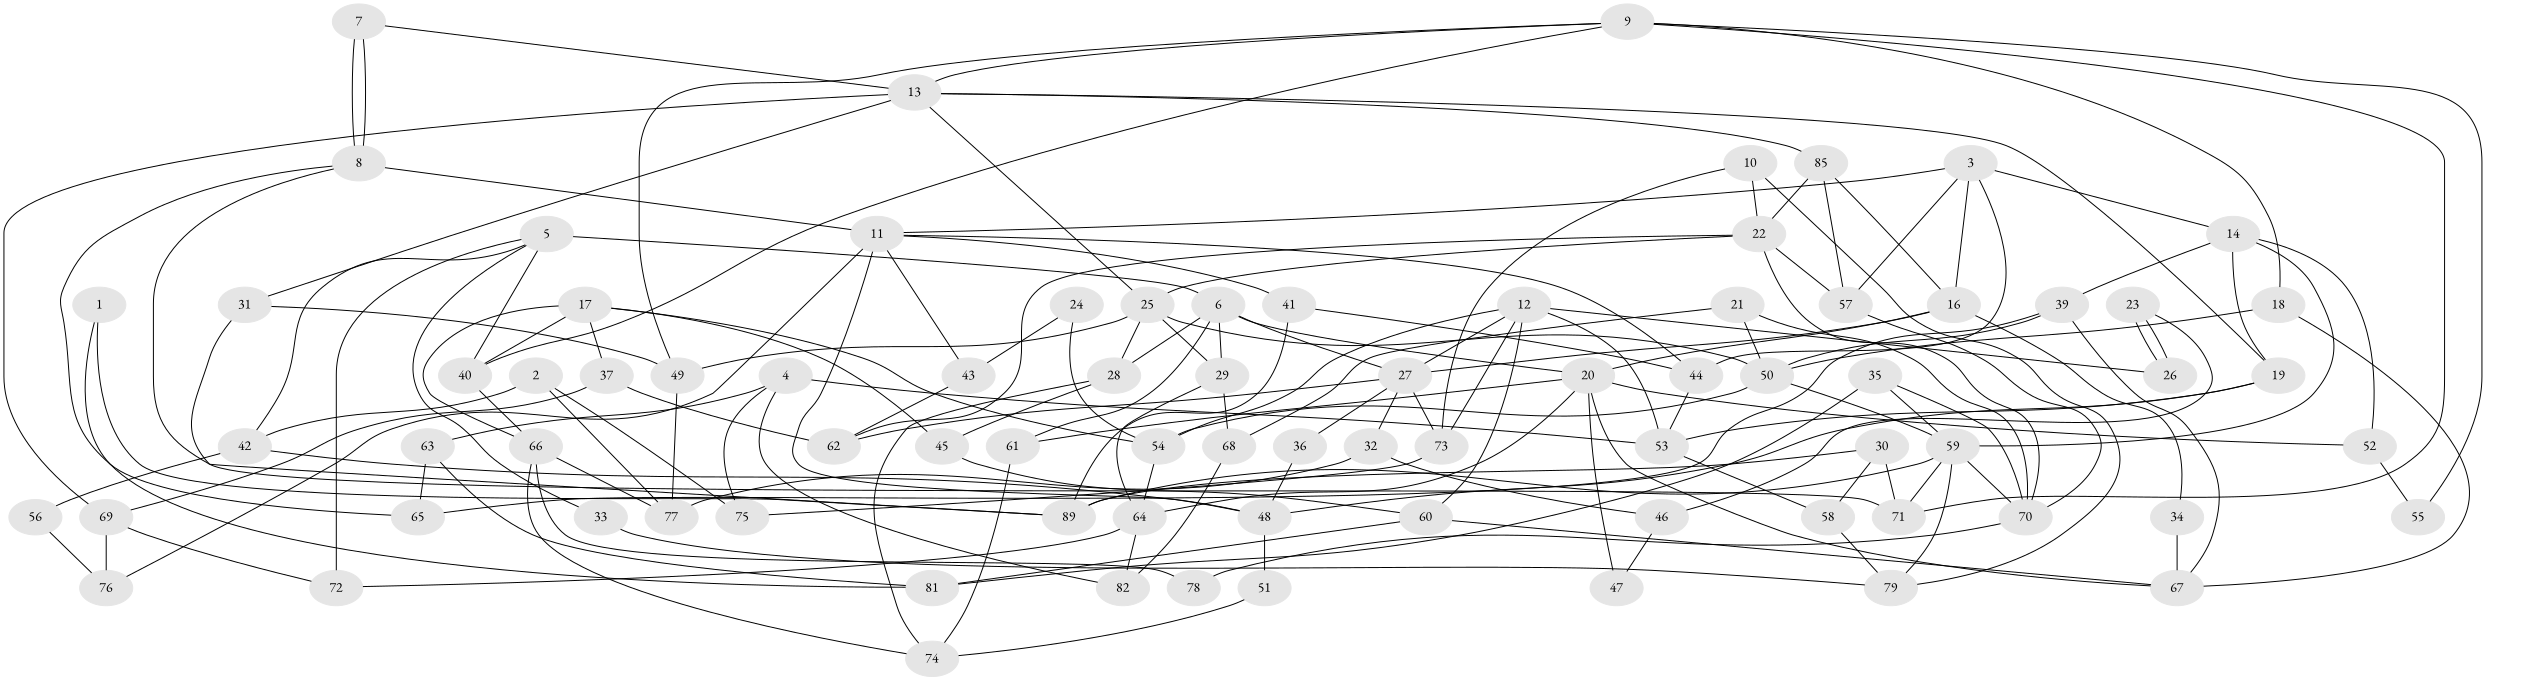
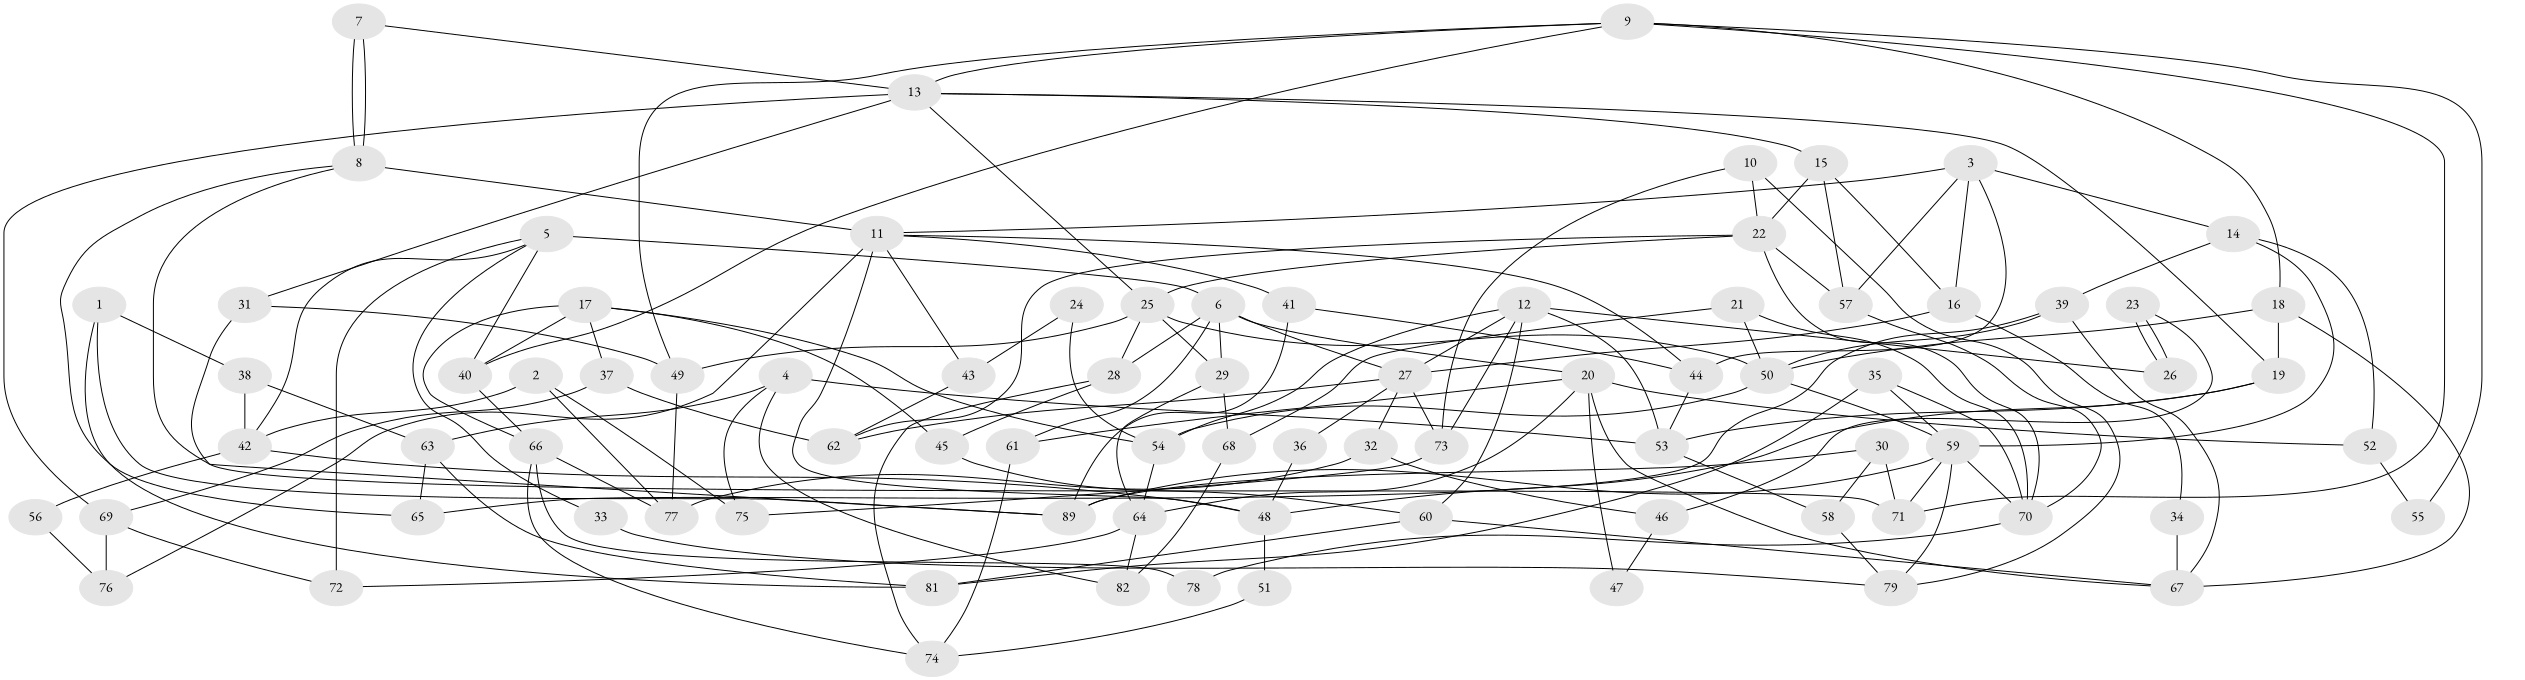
(1821, 163) -> (1821, 163)
(2238, 304) -> (2278, 340)
(1771, 340) -> none
none -> (245, 376)
